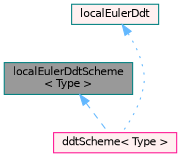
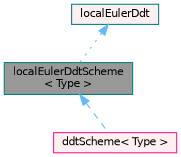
(144, 84) -> (91, 48)
